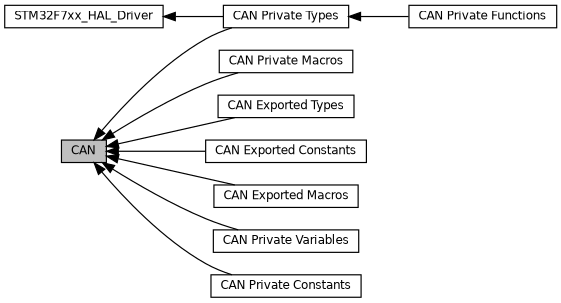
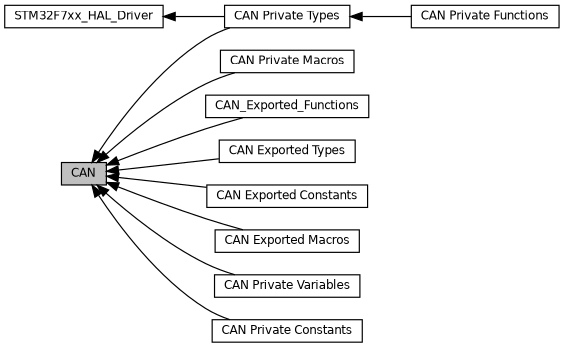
none -> (287, 106)
